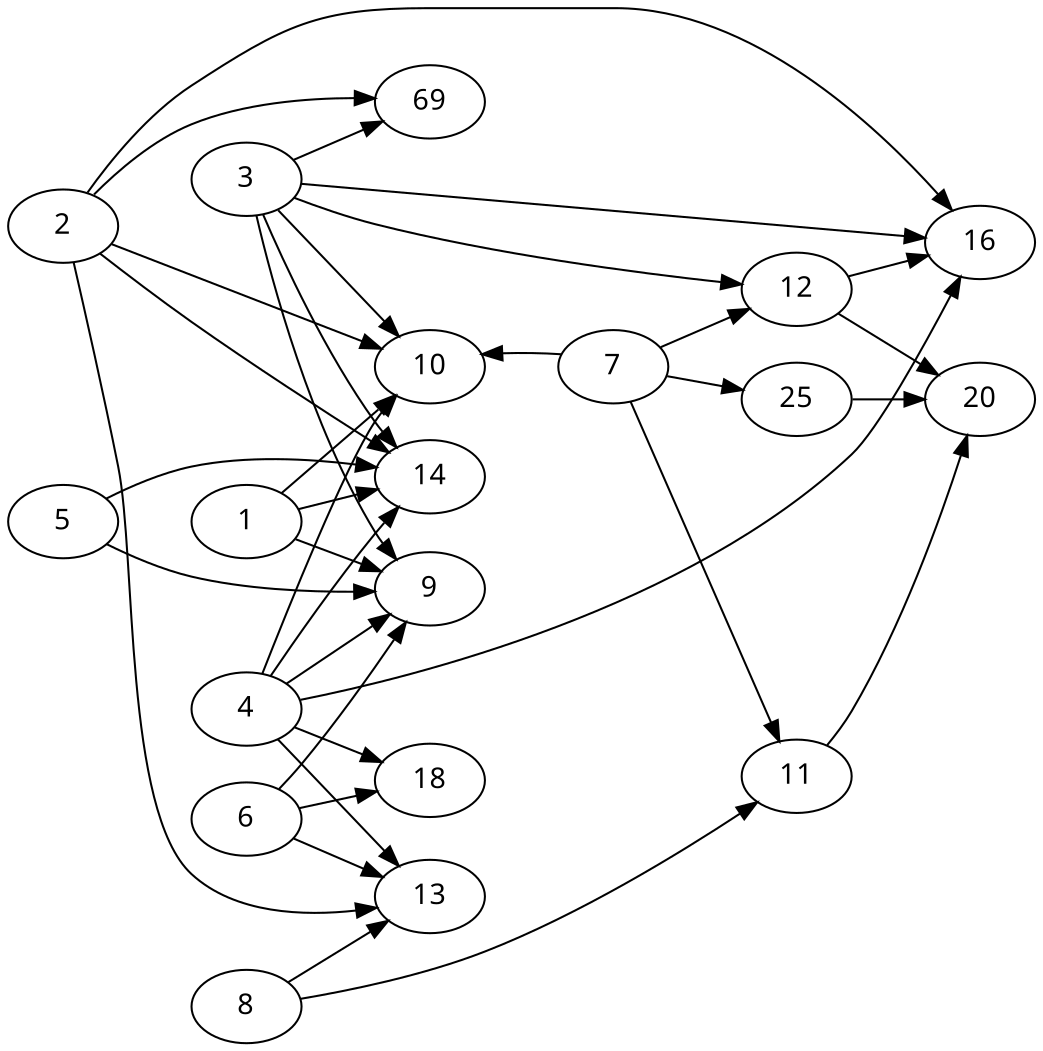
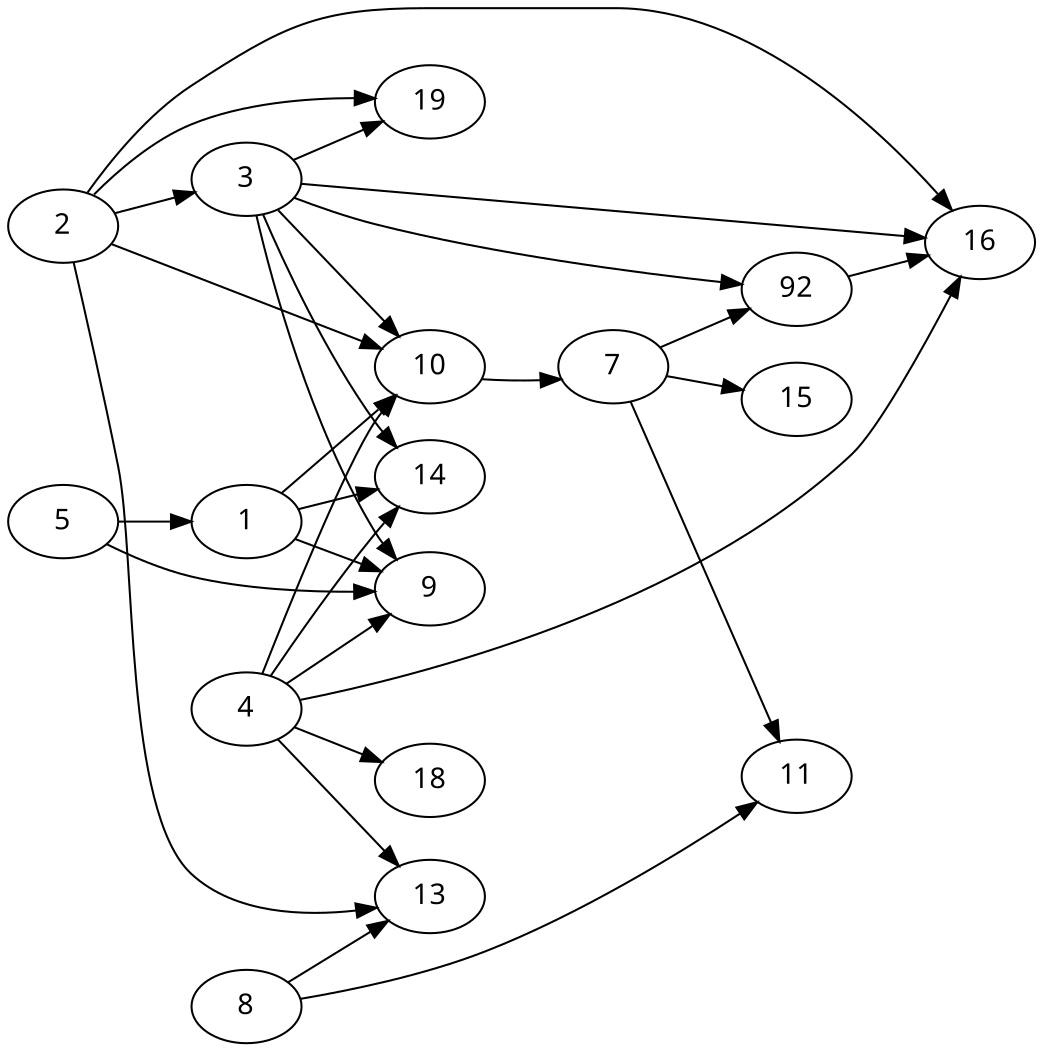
(430, 102) -> (430, 102)
(797, 289) -> (797, 289)
(233, 351) -> (145, 205)
(532, 353) -> (511, 380)
(797, 399) -> (797, 399)
(980, 399) -> none
(228, 461) -> (145, 522)
(247, 819) -> none
